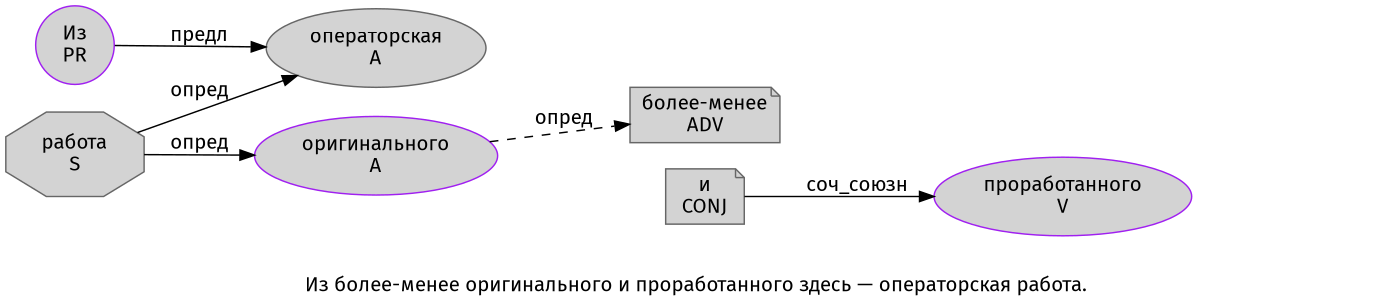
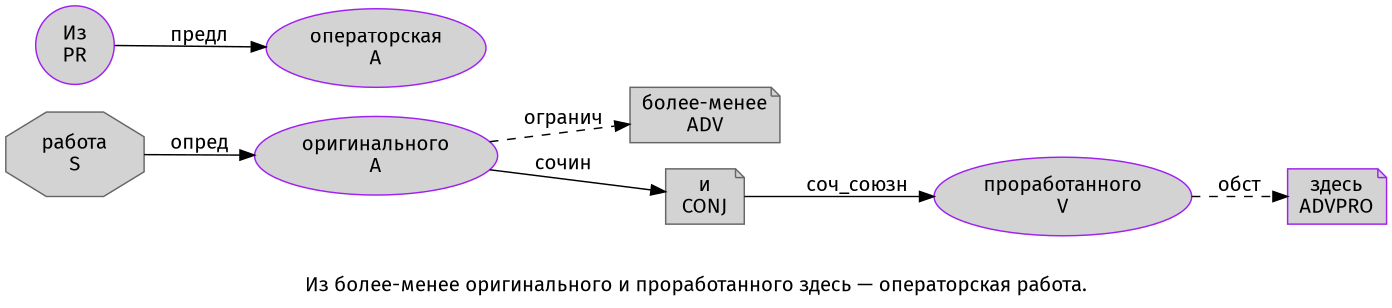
(376, 48) -> (376, 48)
(210, 107) -> none
(564, 119) -> (564, 119)
none -> (570, 180)
none -> (1337, 196)
